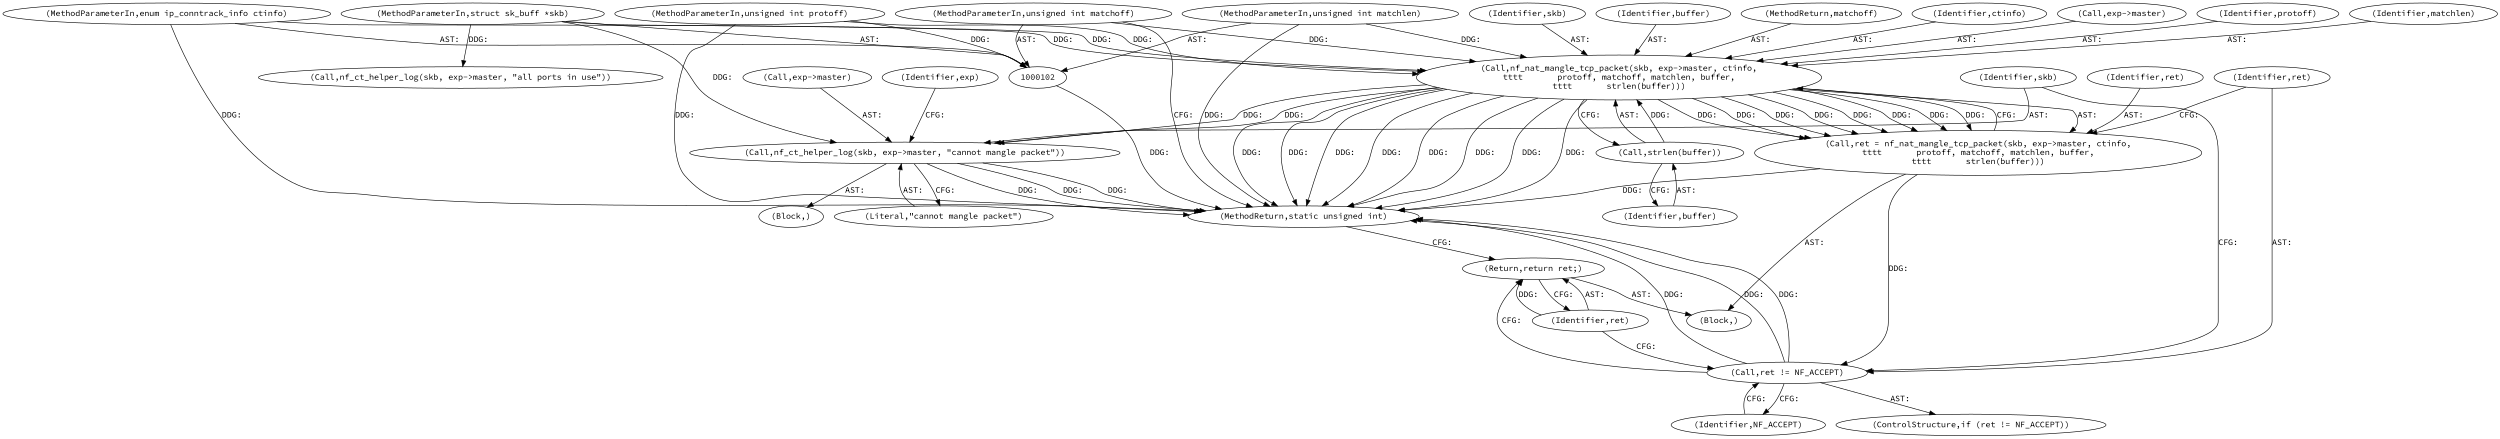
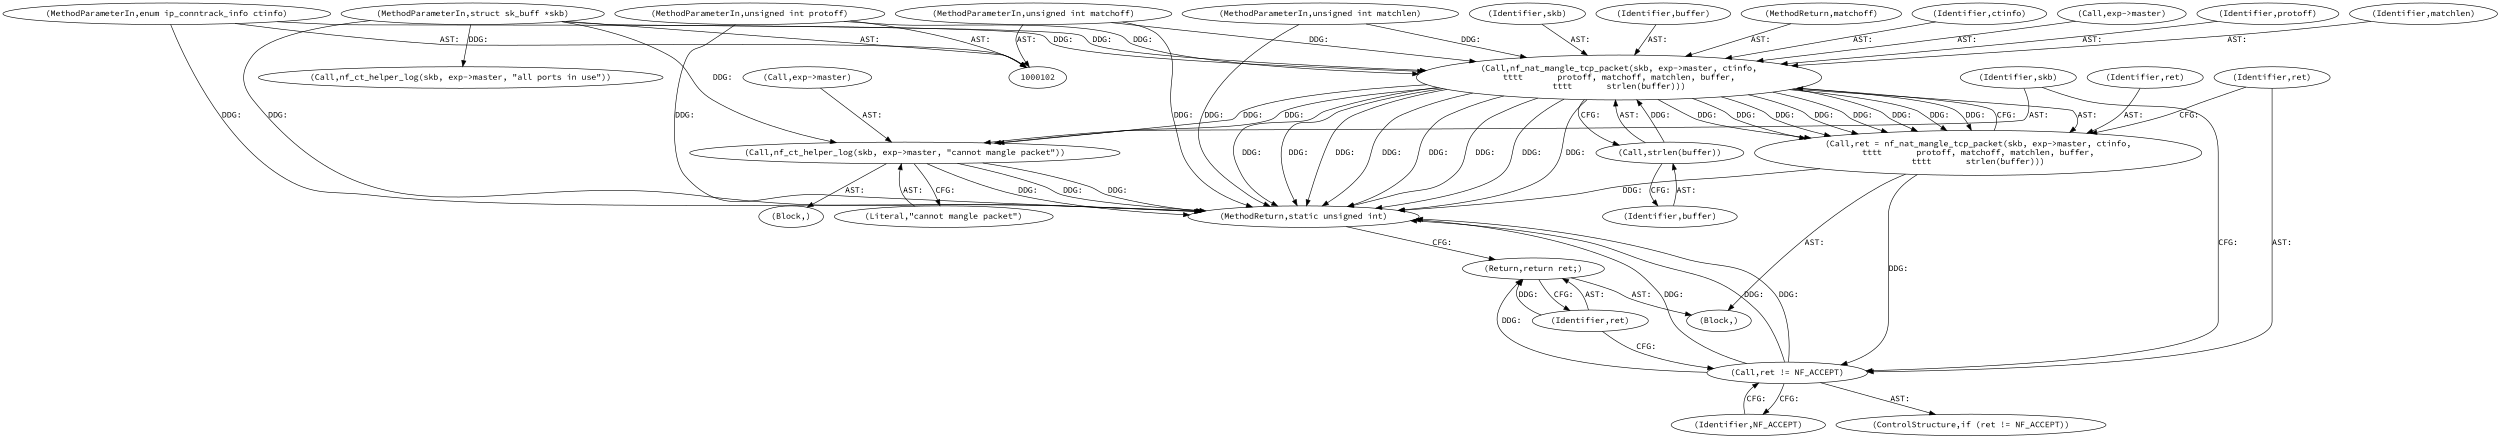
(983, 40) -> (983, 40)
(1159, 45) -> none
(940, 78) -> none
(1186, 115) -> (1186, 115)
(1137, 149) -> (622, 190)
(1514, 321) -> (1514, 321)
